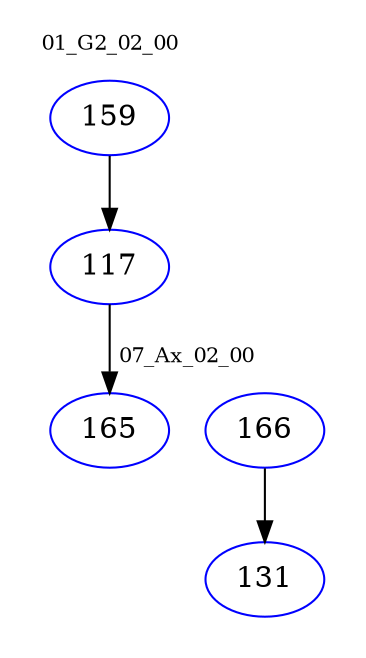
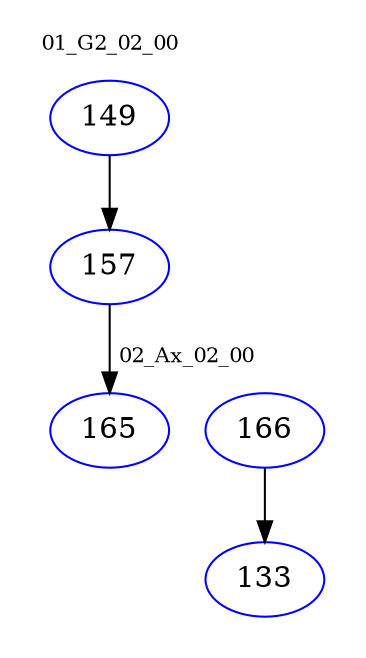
(110, 118) -> (110, 118)
(110, 267) -> (110, 267)
(187, 357) -> (187, 357)
(265, 579) -> (265, 579)
